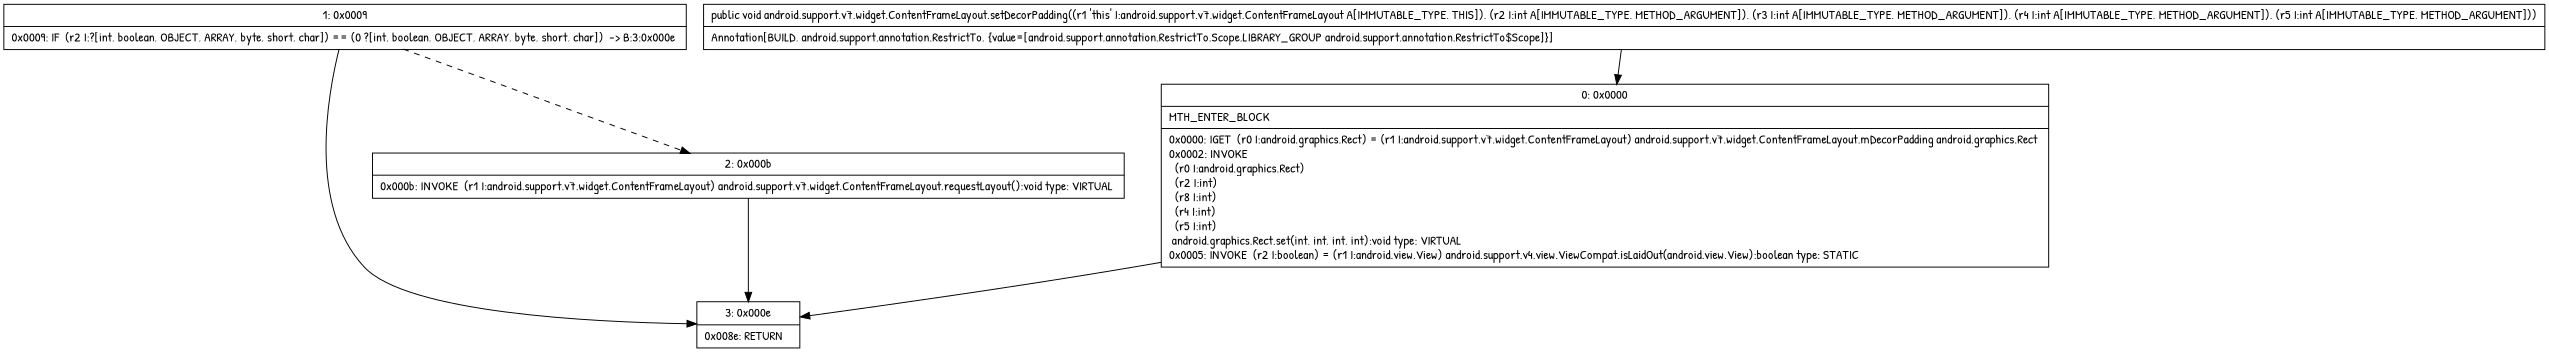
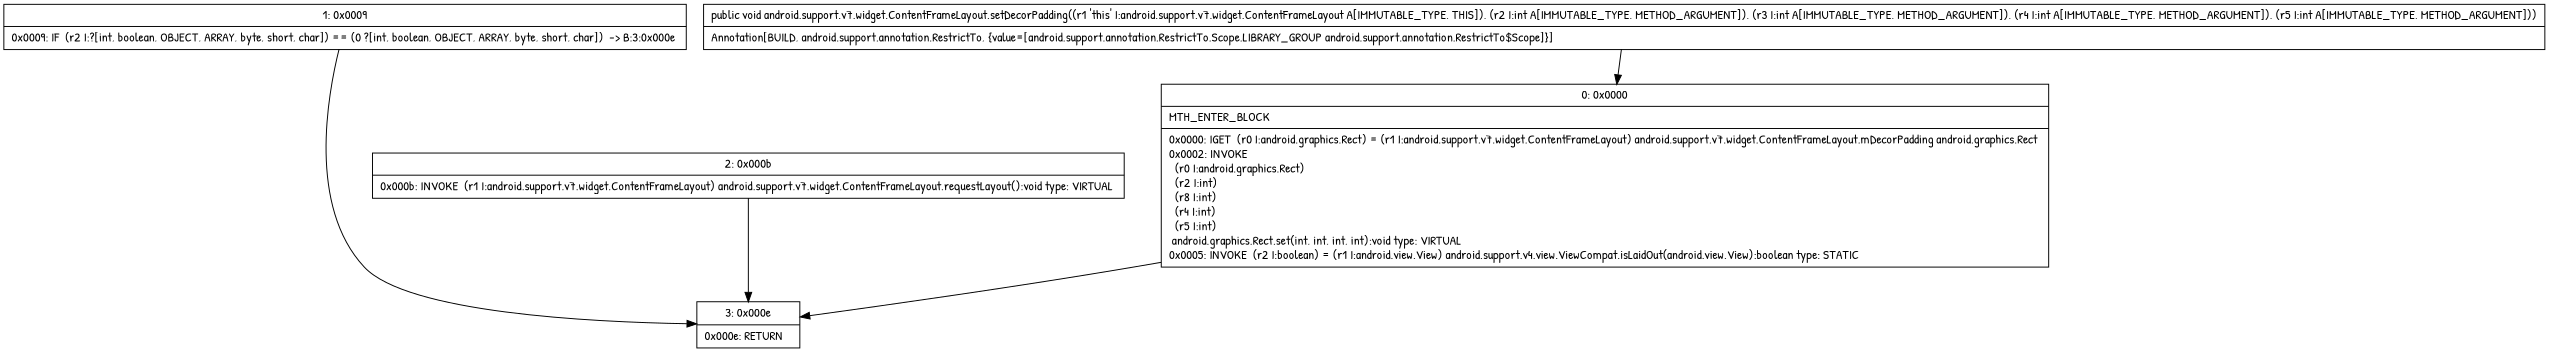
(542, 100) -> none
(748, 336) -> (748, 336)
